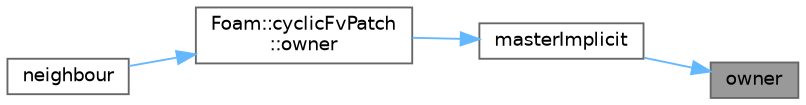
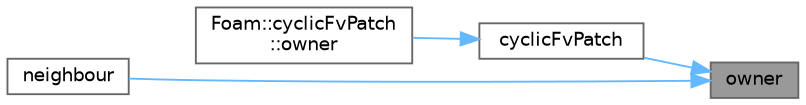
(561, 41) -> (561, 41)
(153, 62) -> (410, 82)
